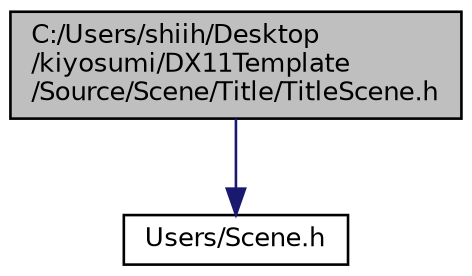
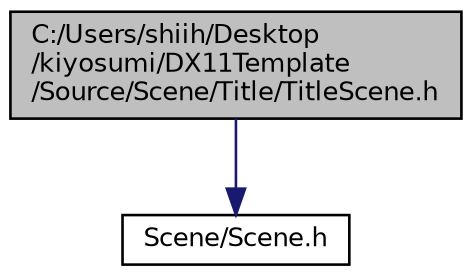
(236, 240) -> (236, 240)
